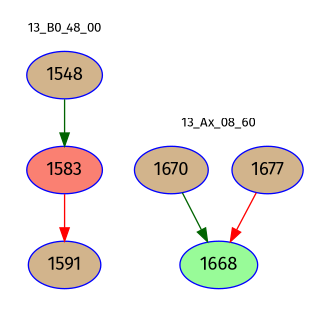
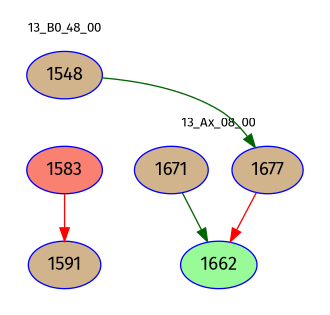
(65, 116) -> (181, 93)
(219, 123) -> (219, 123)
(171, 170) -> (171, 170)
(219, 265) -> (219, 265)
